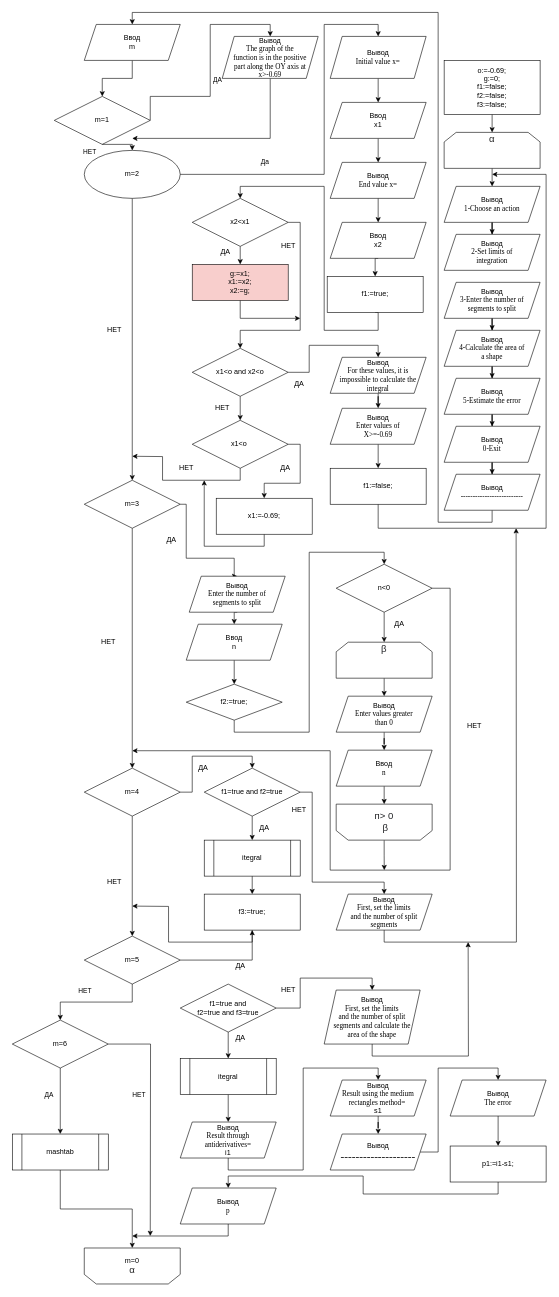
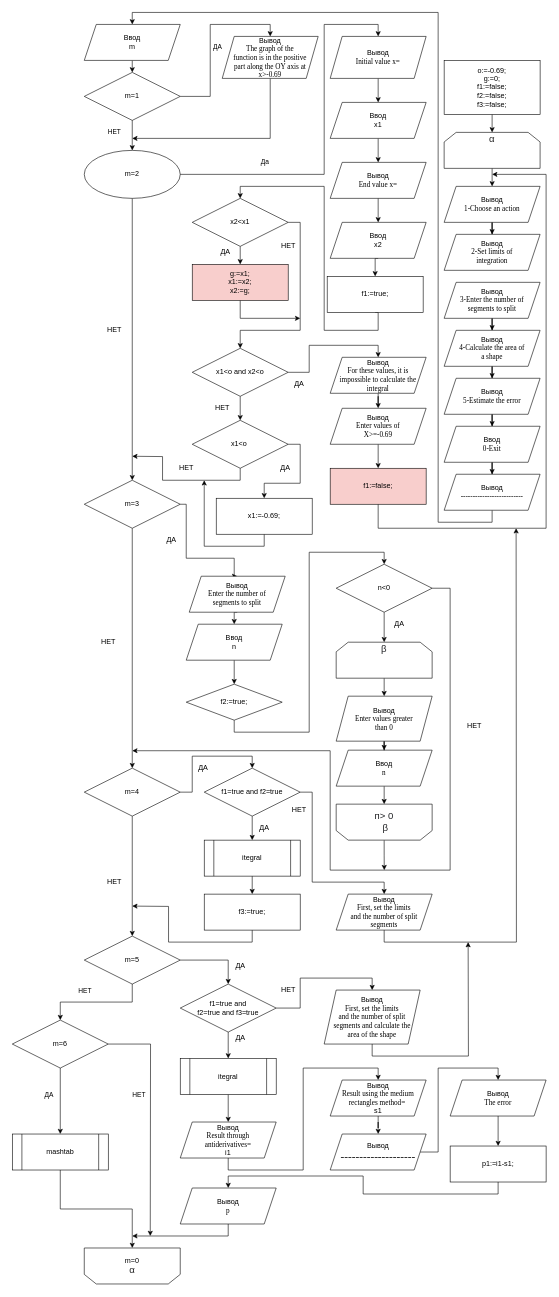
(102, 120) -> (132, 96)
(492, 444) -> (492, 444)
(378, 486) -> (378, 486)
(384, 714) -> (384, 719)
(247, 960) -> (228, 978)
